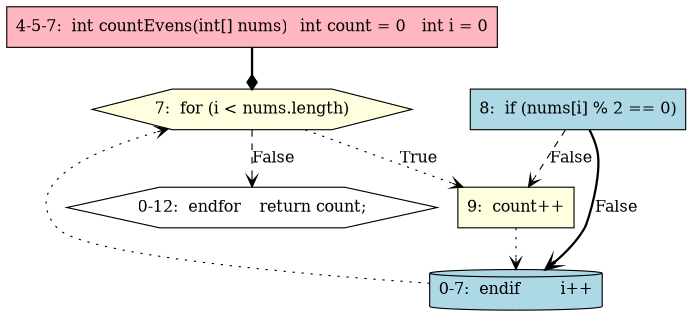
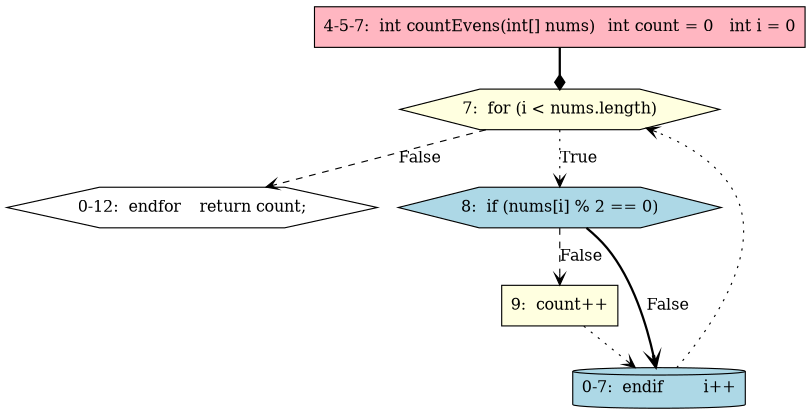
(578, 109) -> (560, 208)
(379, 157) -> (560, 153)
